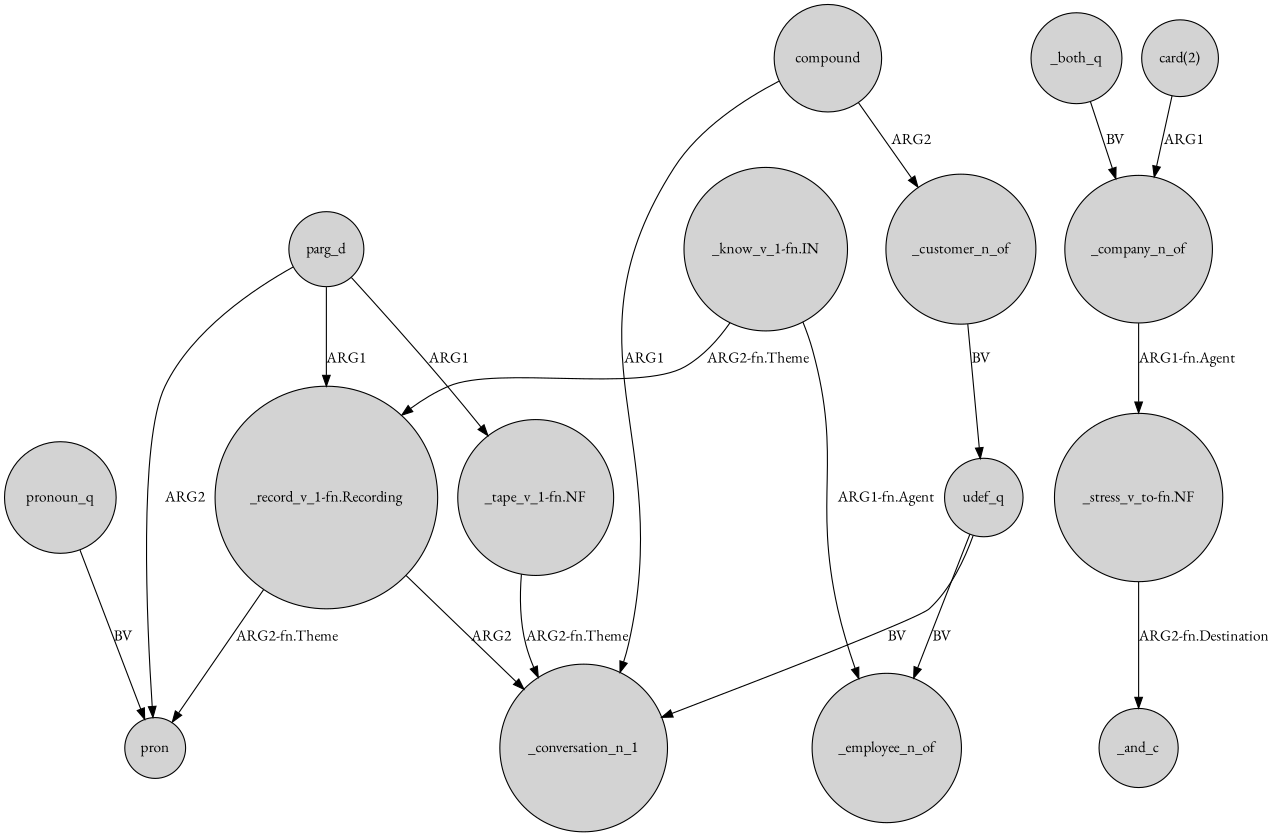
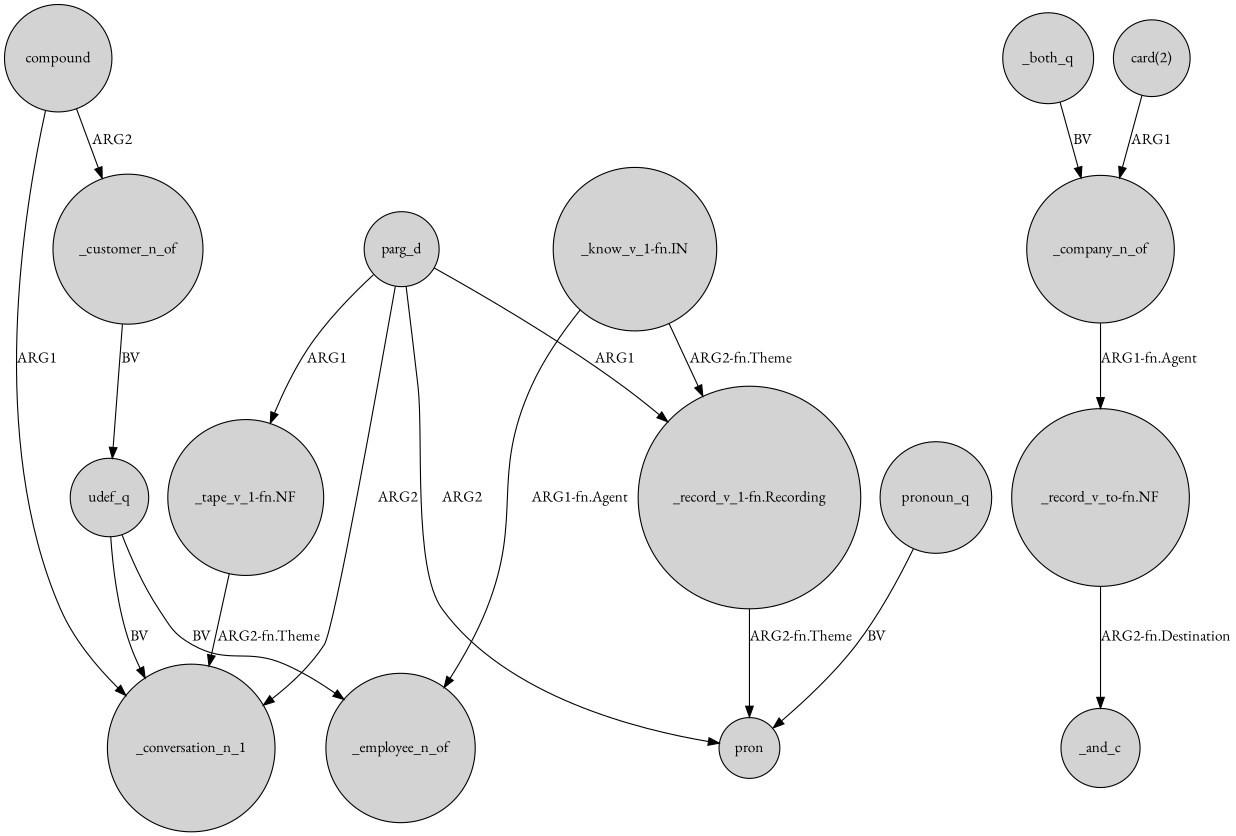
(1139, 498) -> (1101, 498)
(461, 629) -> (356, 503)
